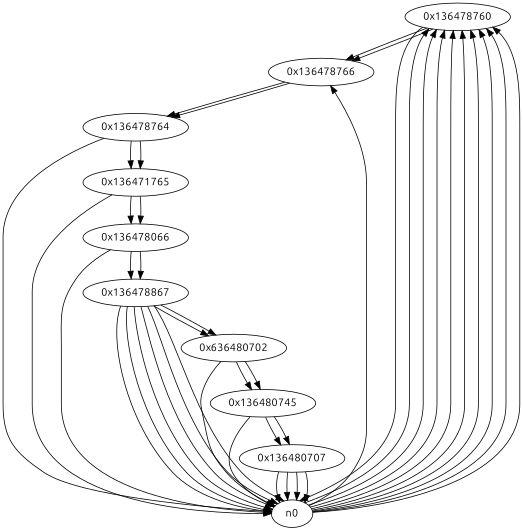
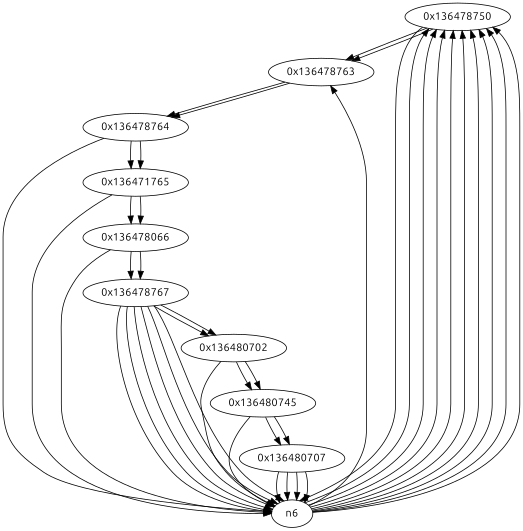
(458, 17) -> (458, 17)
(321, 72) -> (321, 72)
(136, 293) -> (136, 293)
(234, 348) -> (234, 348)
(292, 514) -> (292, 514)
